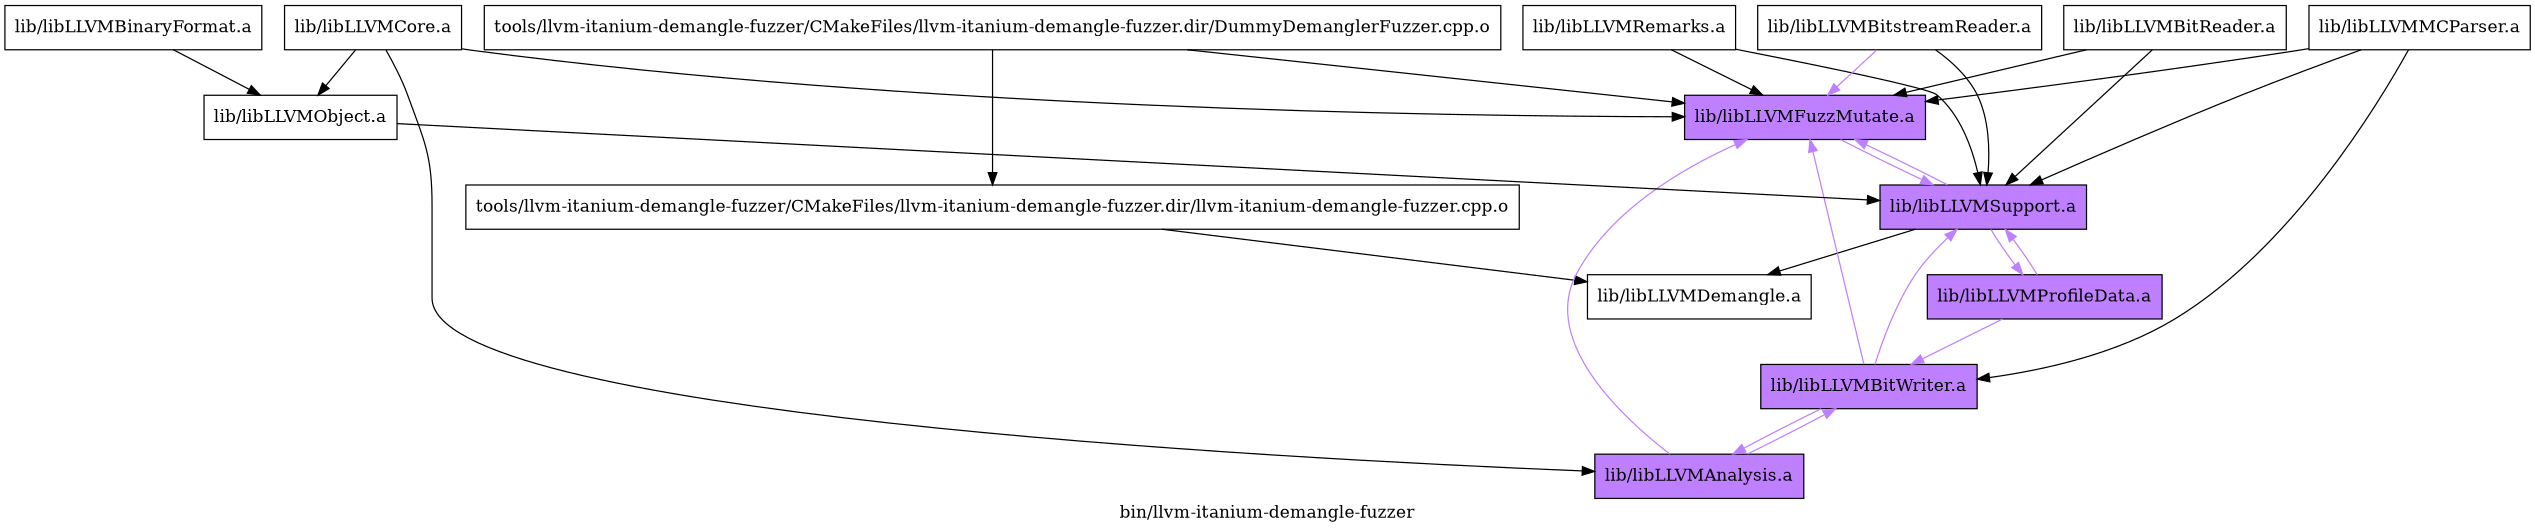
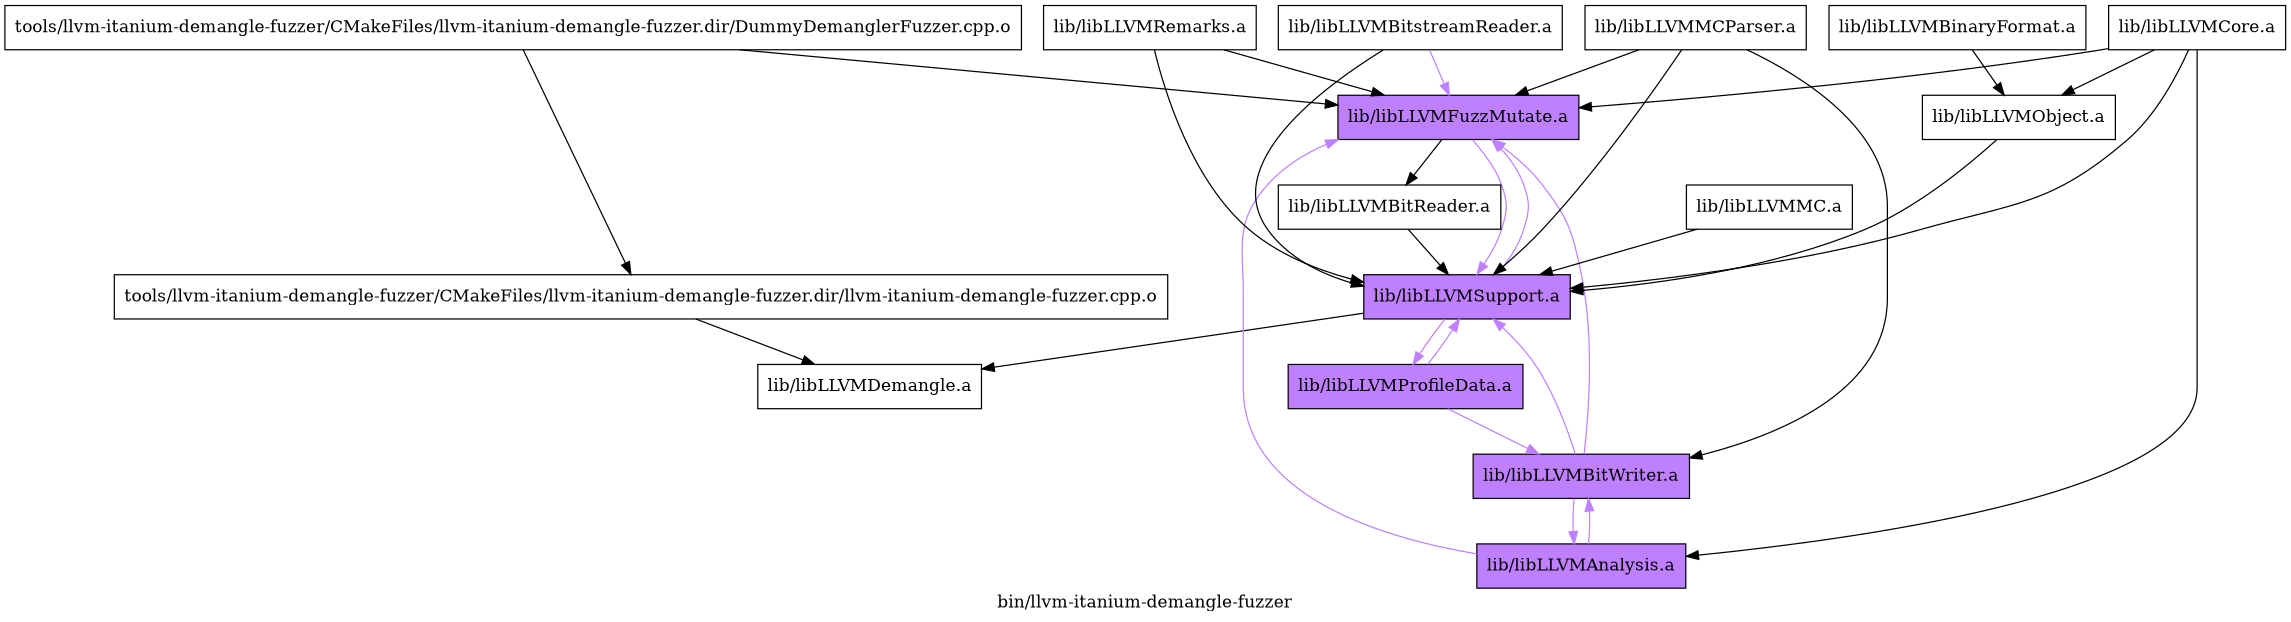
(1996, 71) -> (1428, 157)
none -> (1769, 207)
none -> (1918, 230)
